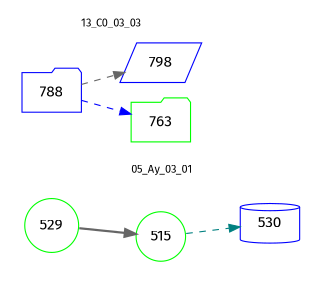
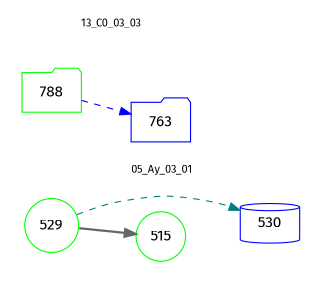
(161, 63) -> none
(52, 92) -> (52, 92)
(161, 122) -> (161, 122)
(208, 231) -> (152, 197)
